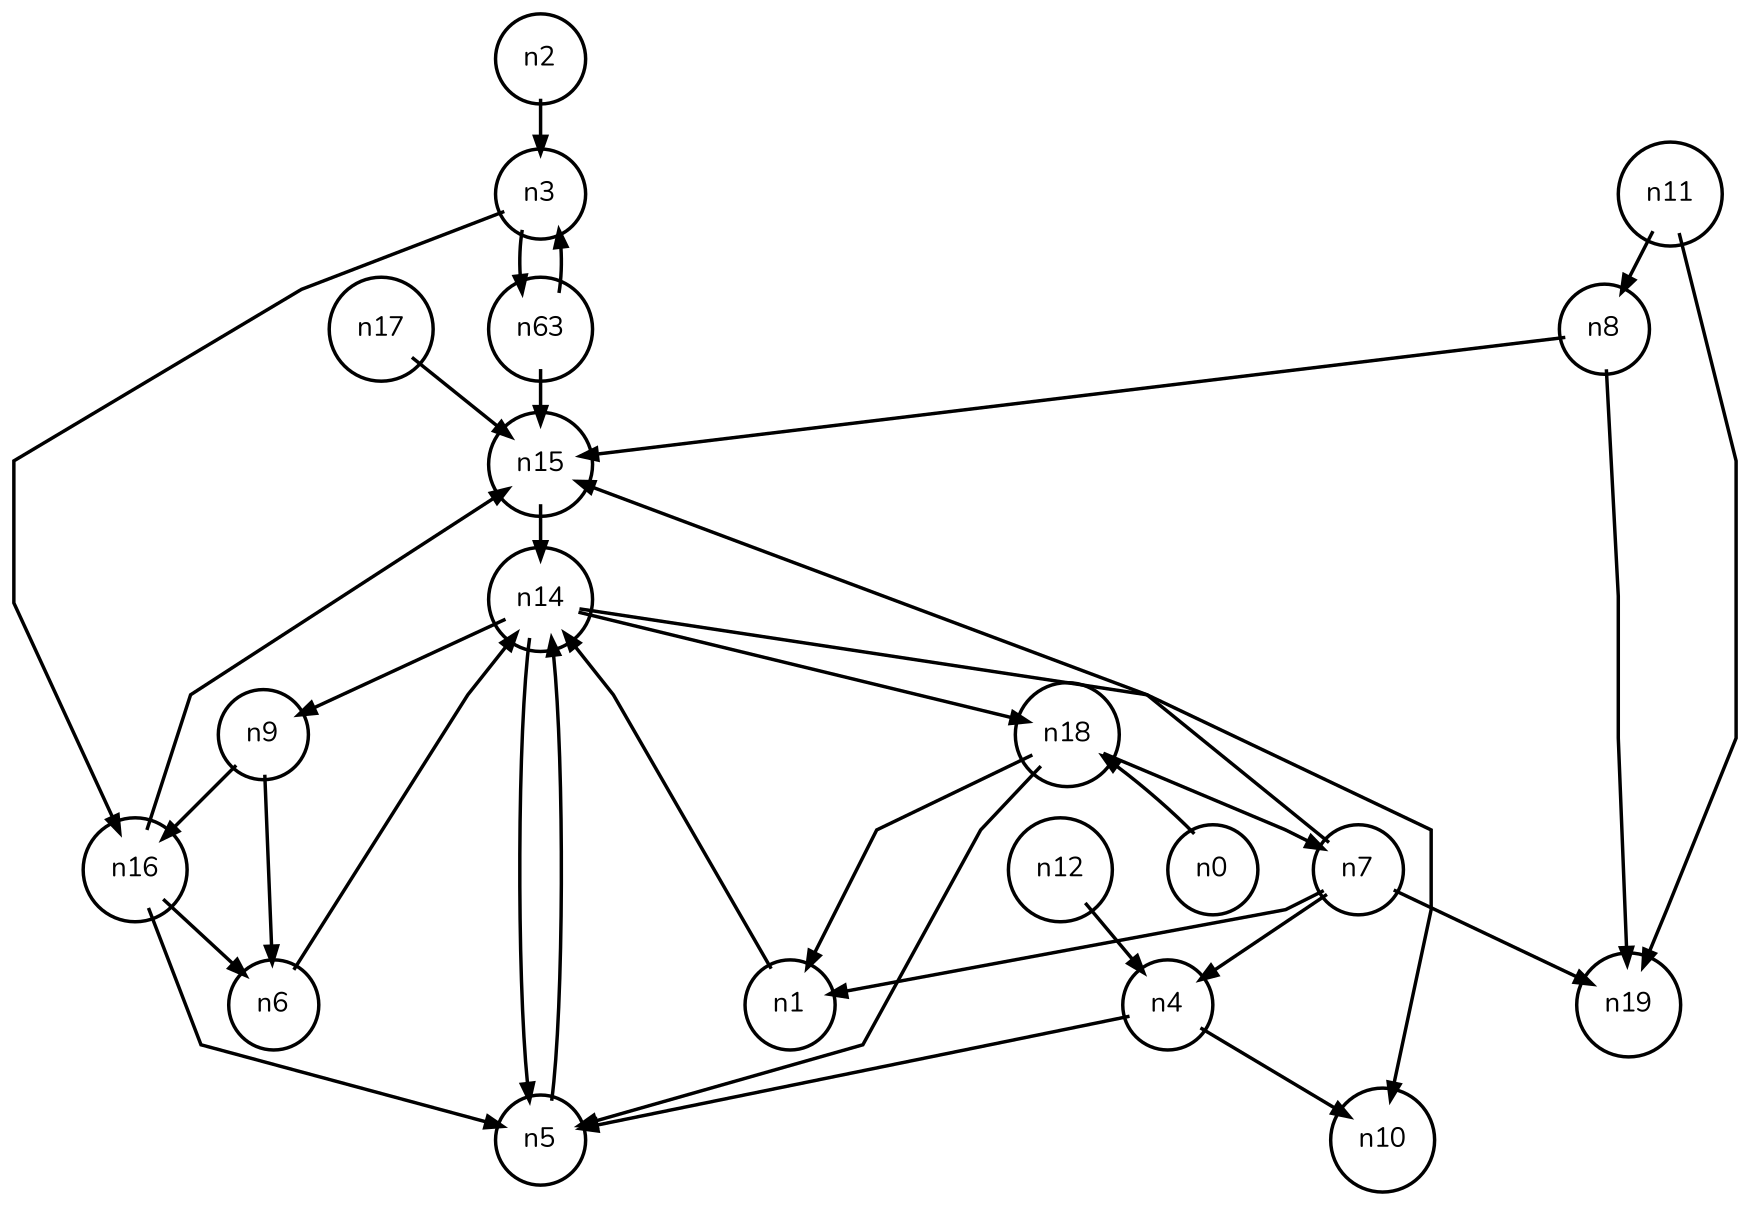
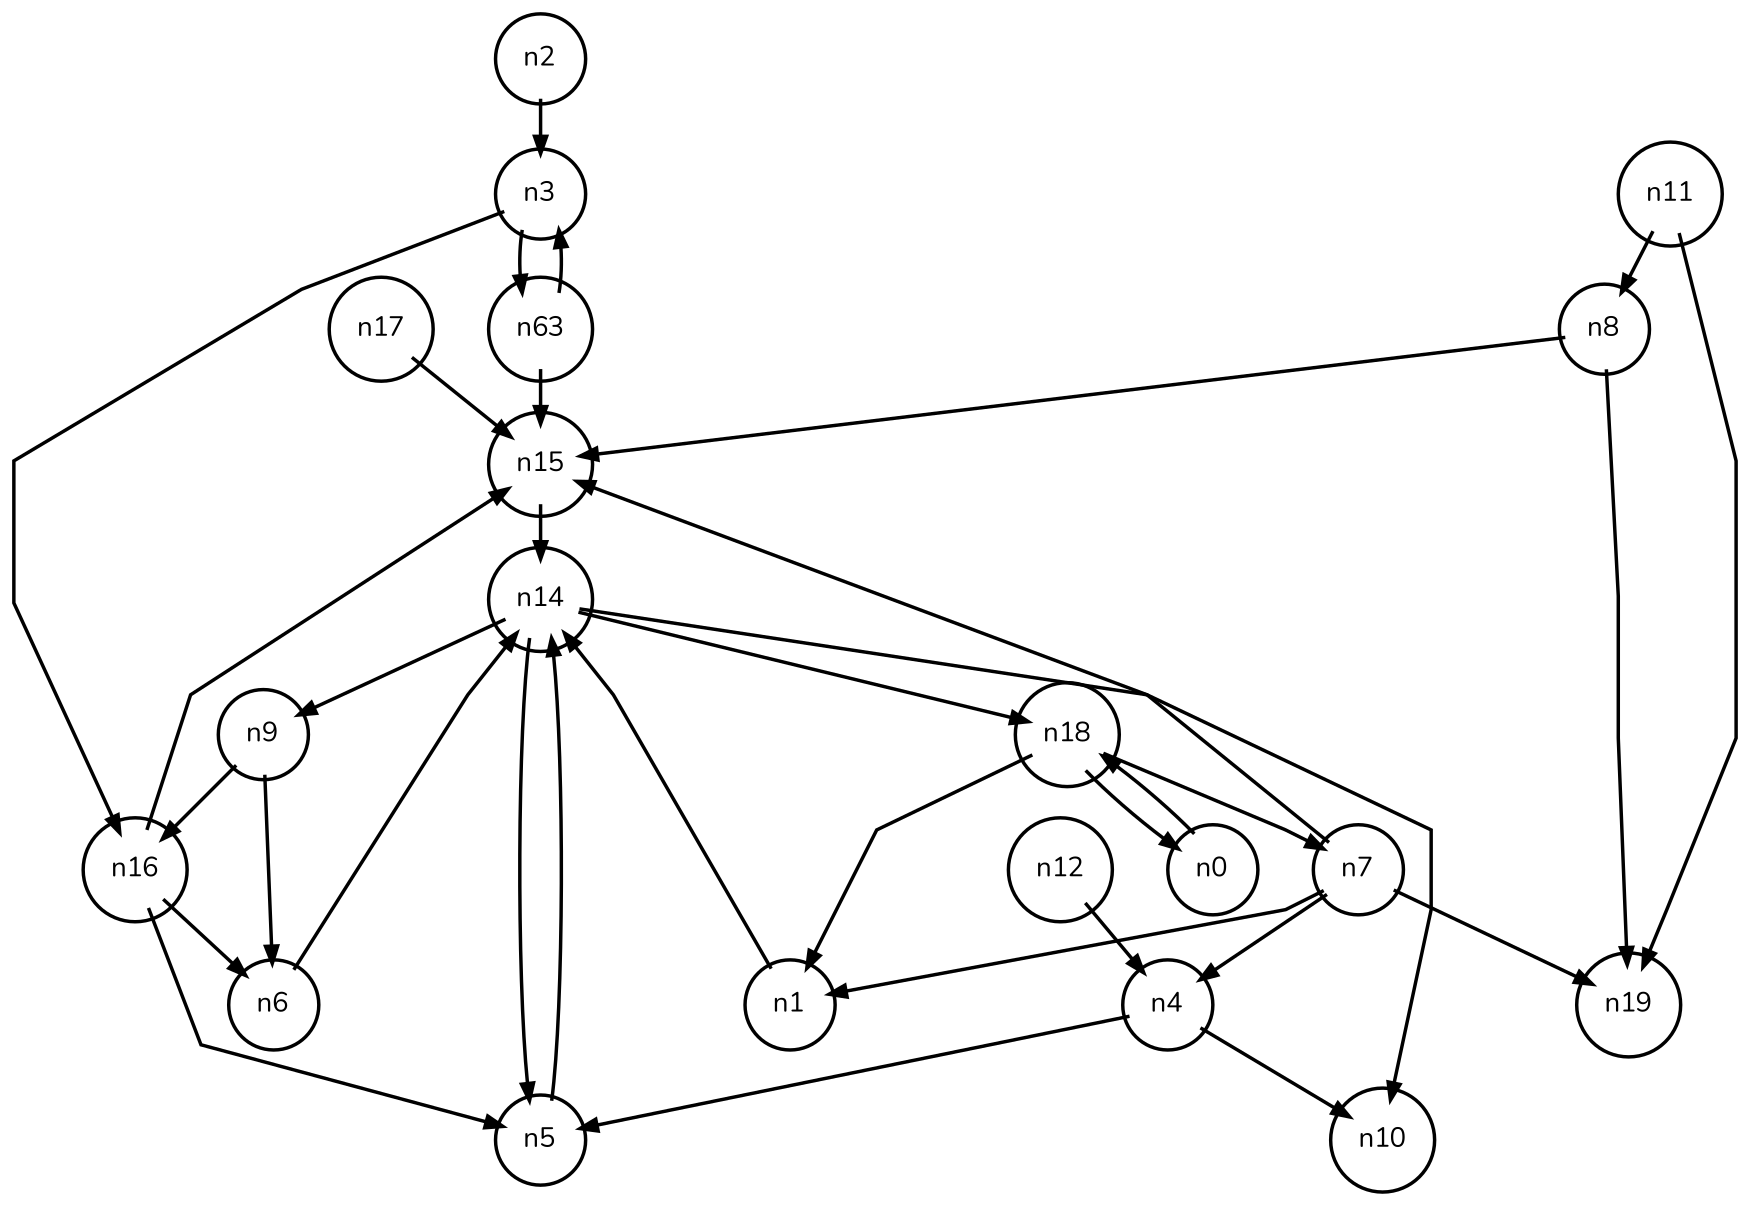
(876, 1021) -> (1124, 806)
